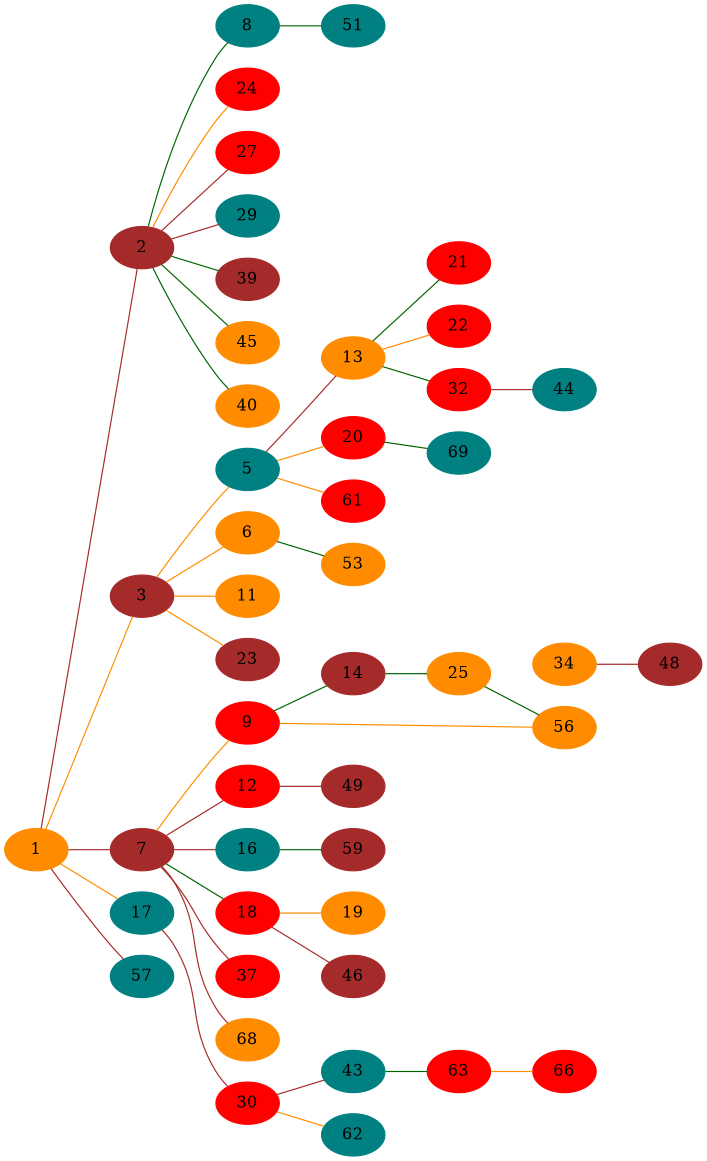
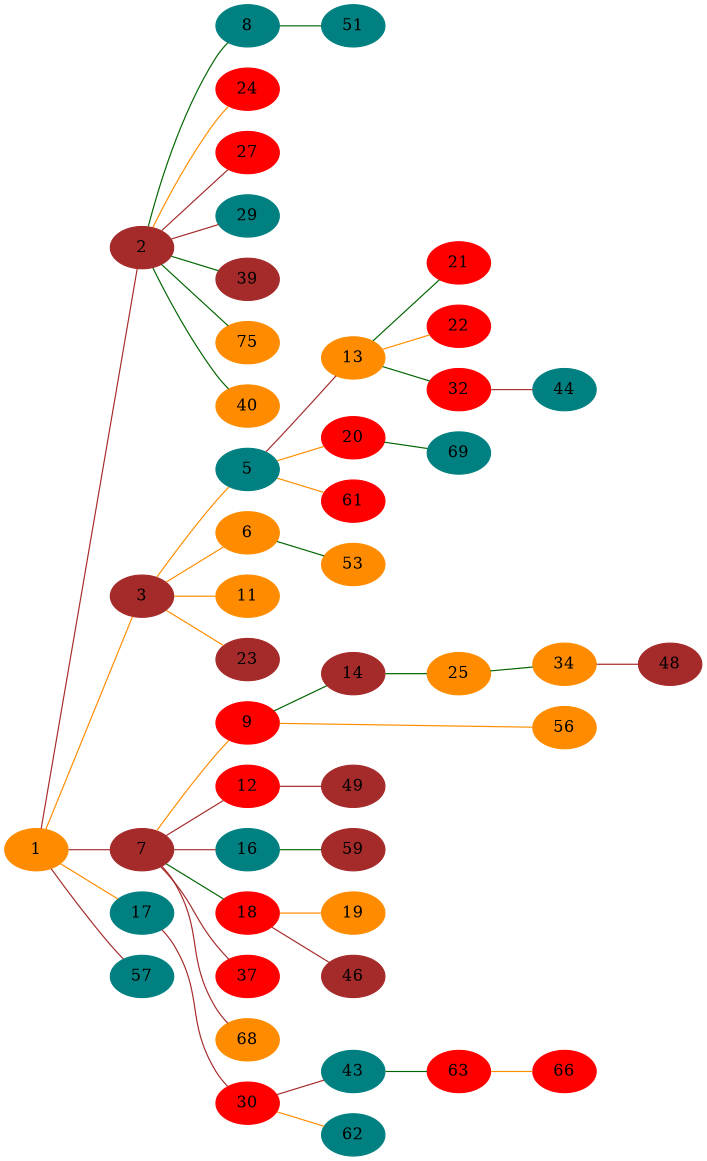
(248, 343) -> (248, 343)
(512, 701) -> (512, 669)
